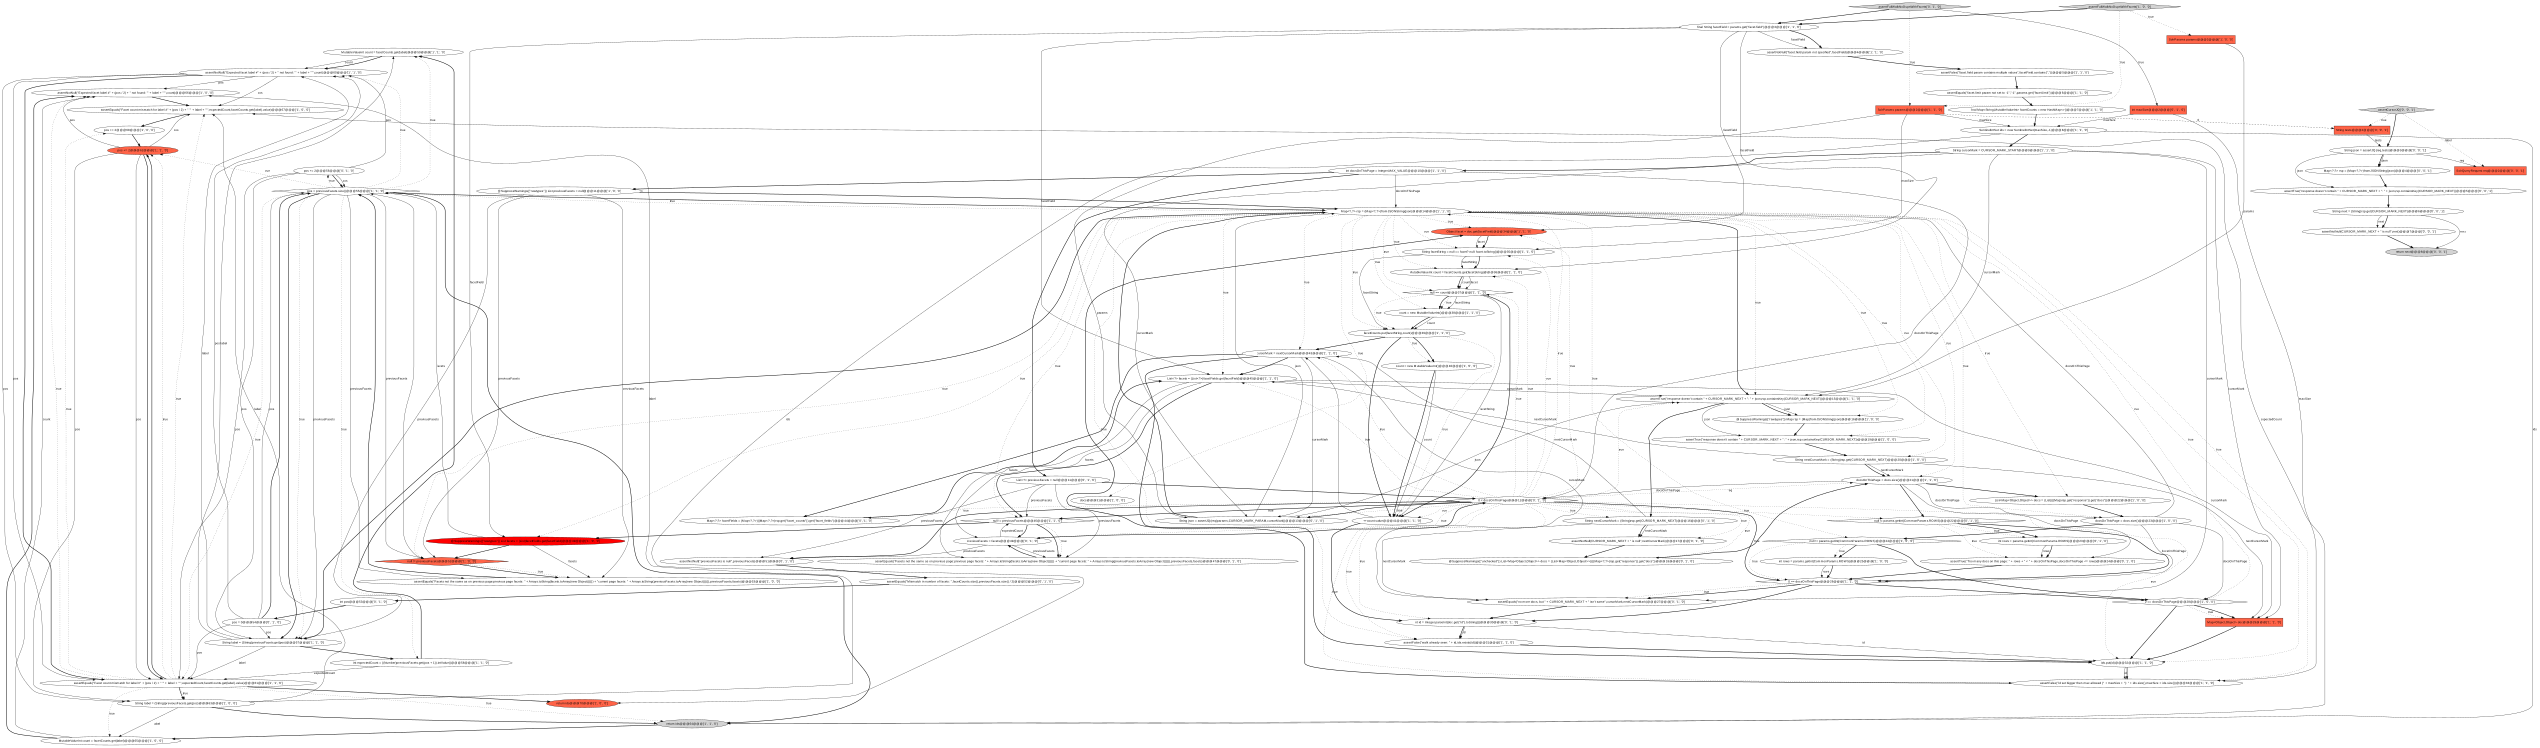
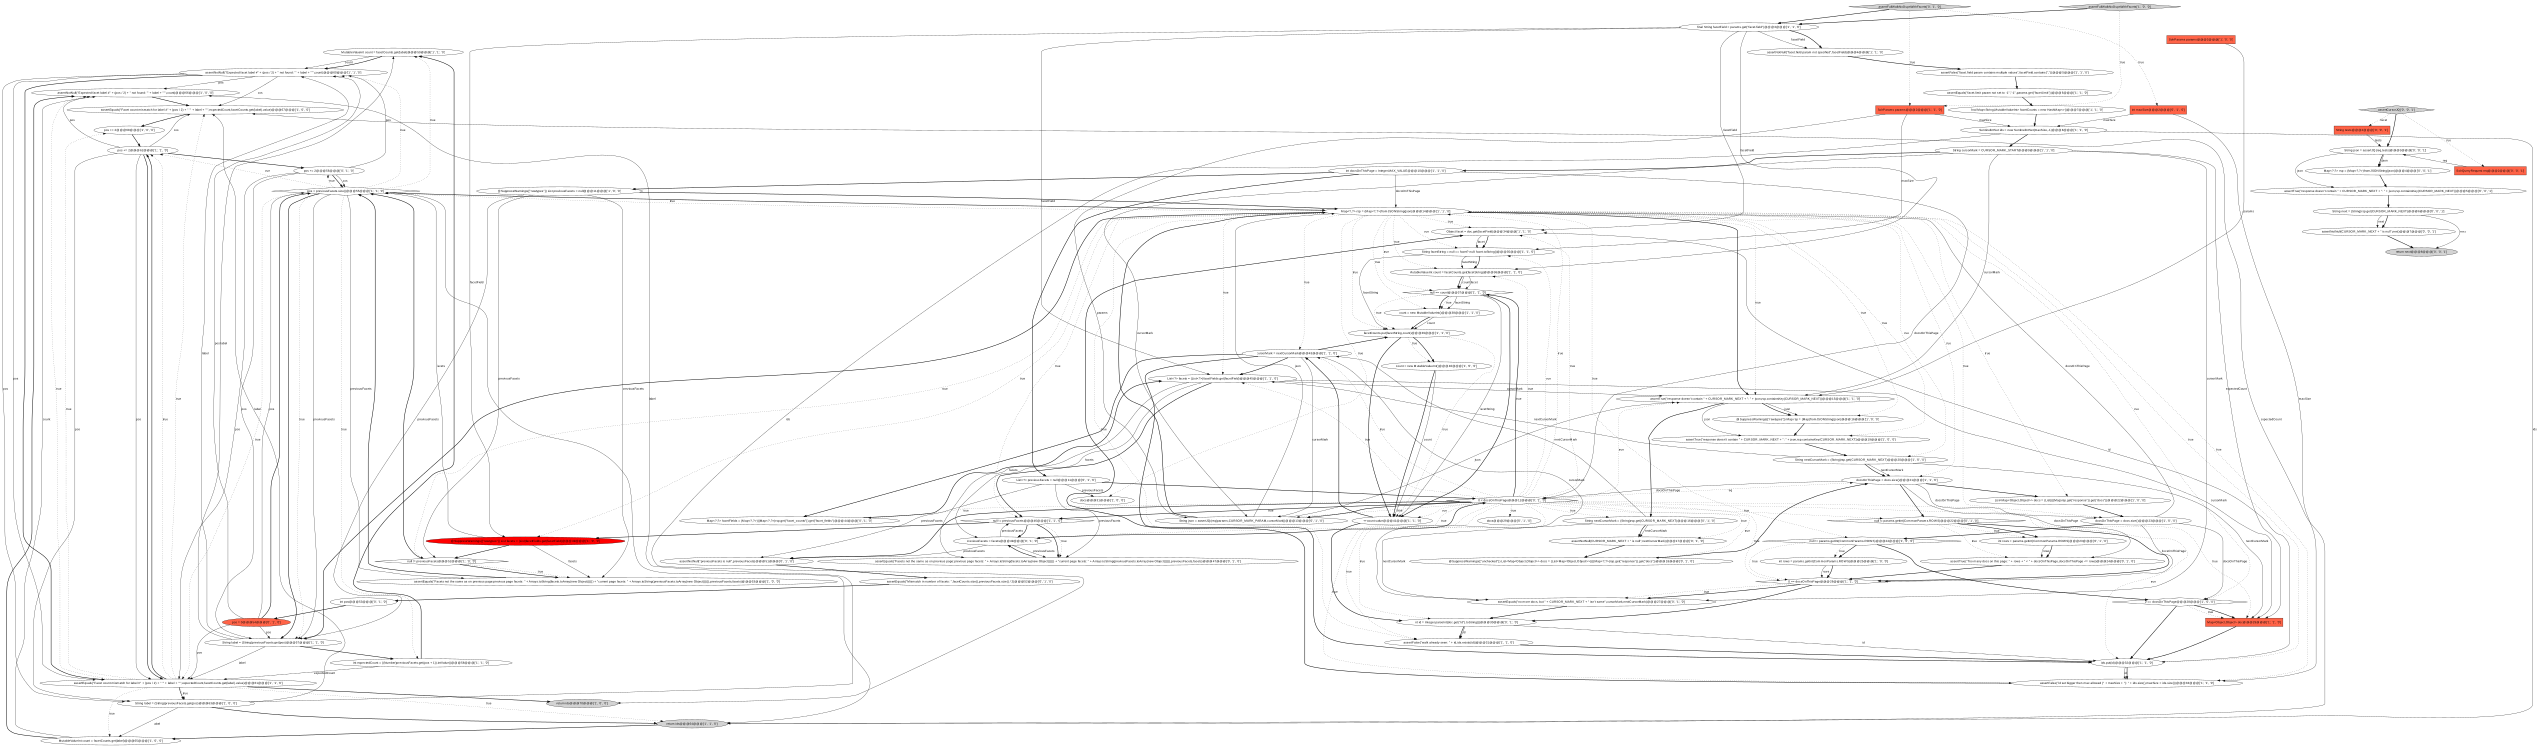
(2159, 22) -> none
(2063, 28) -> (2063, 28)
(2138, 119) -> none
(2384, 120) -> (2384, 120)
(2448, 140) -> (2448, 140)
(143, 150) -> (143, 150)
(2445, 159) -> (2436, 161)
none -> (235, 161)
(1489, 232) -> (1489, 232)
(1352, 343) -> (1353, 343)
(414, 366) -> (414, 366)
(1517, 380) -> (1517, 380)
(386, 383) -> none
(2236, 389) -> (2236, 389)
none -> (2010, 421)
(1339, 444) -> (1339, 444)
(1031, 496) -> (1078, 490)
none -> (1898, 506)
(1741, 514) -> (1741, 514)
none -> (1509, 521)
(1012, 531) -> (1012, 531)
(633, 541) -> (633, 541)
(442, 561) -> (442, 561)
(1999, 592) -> none
(256, 622) -> (256, 622)
(582, 704) -> (582, 704)
